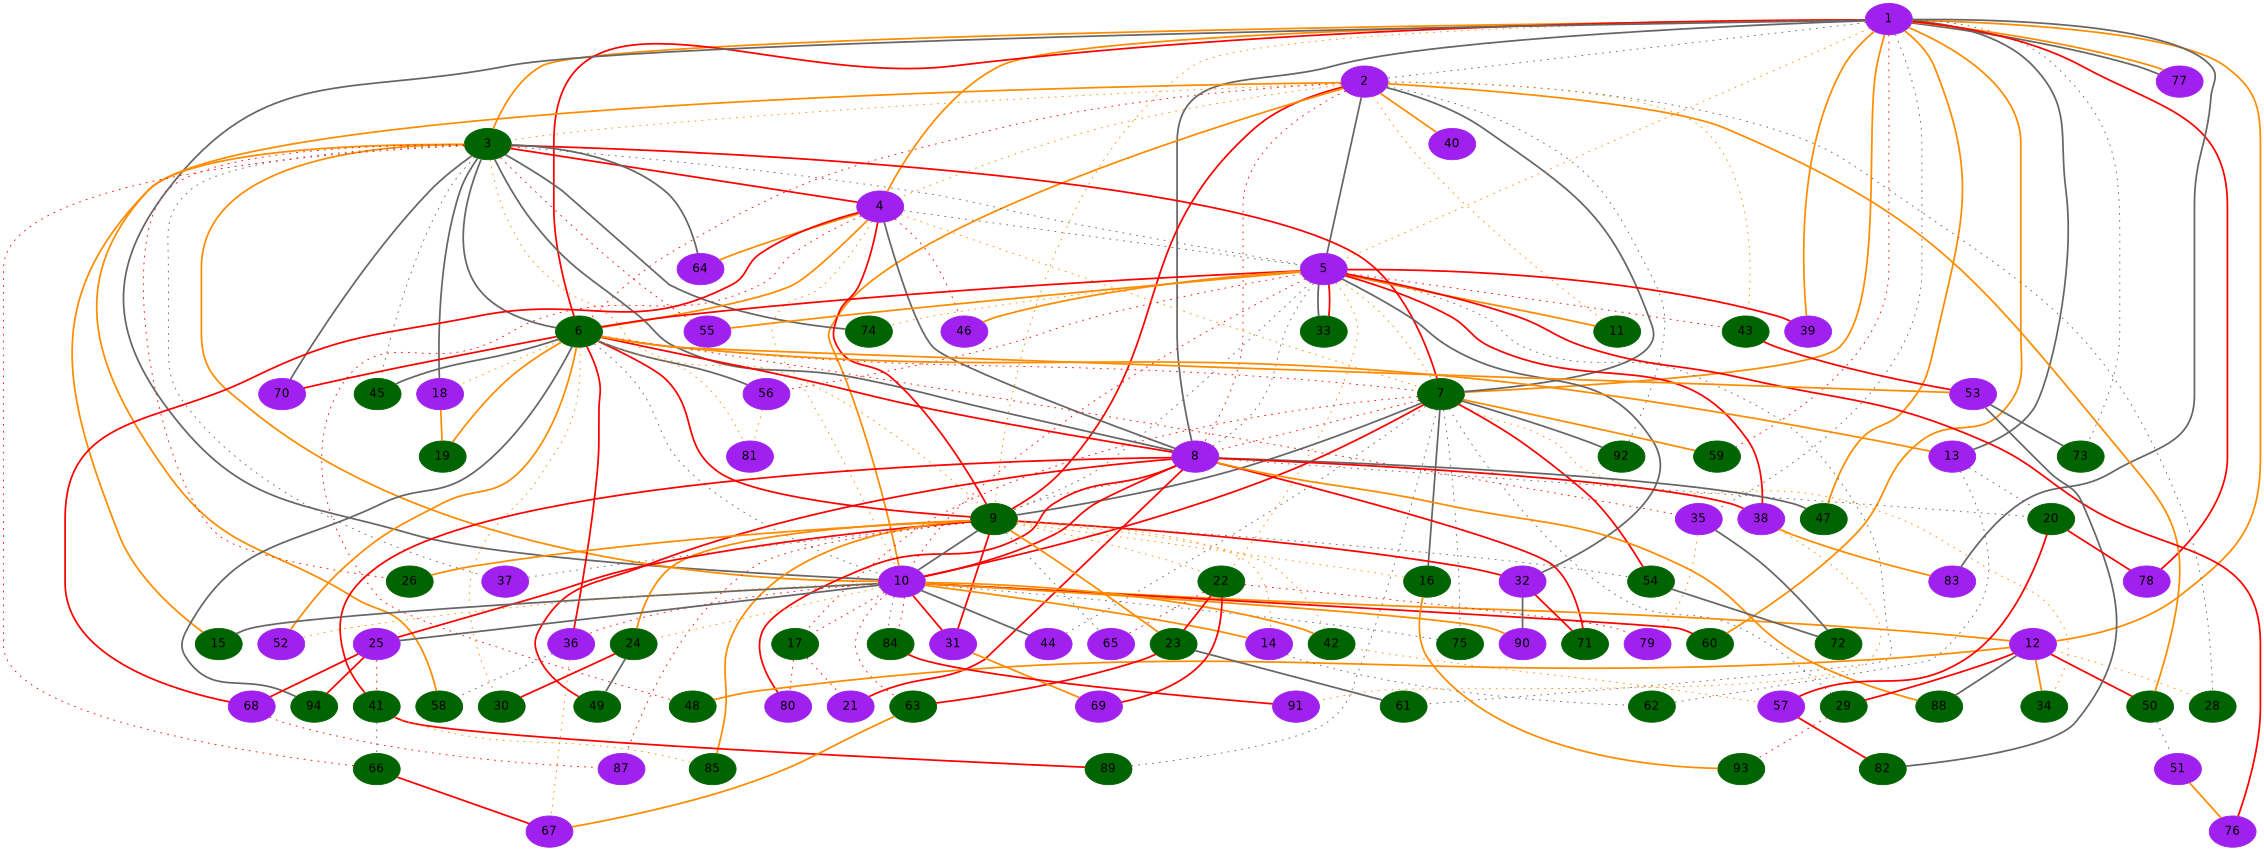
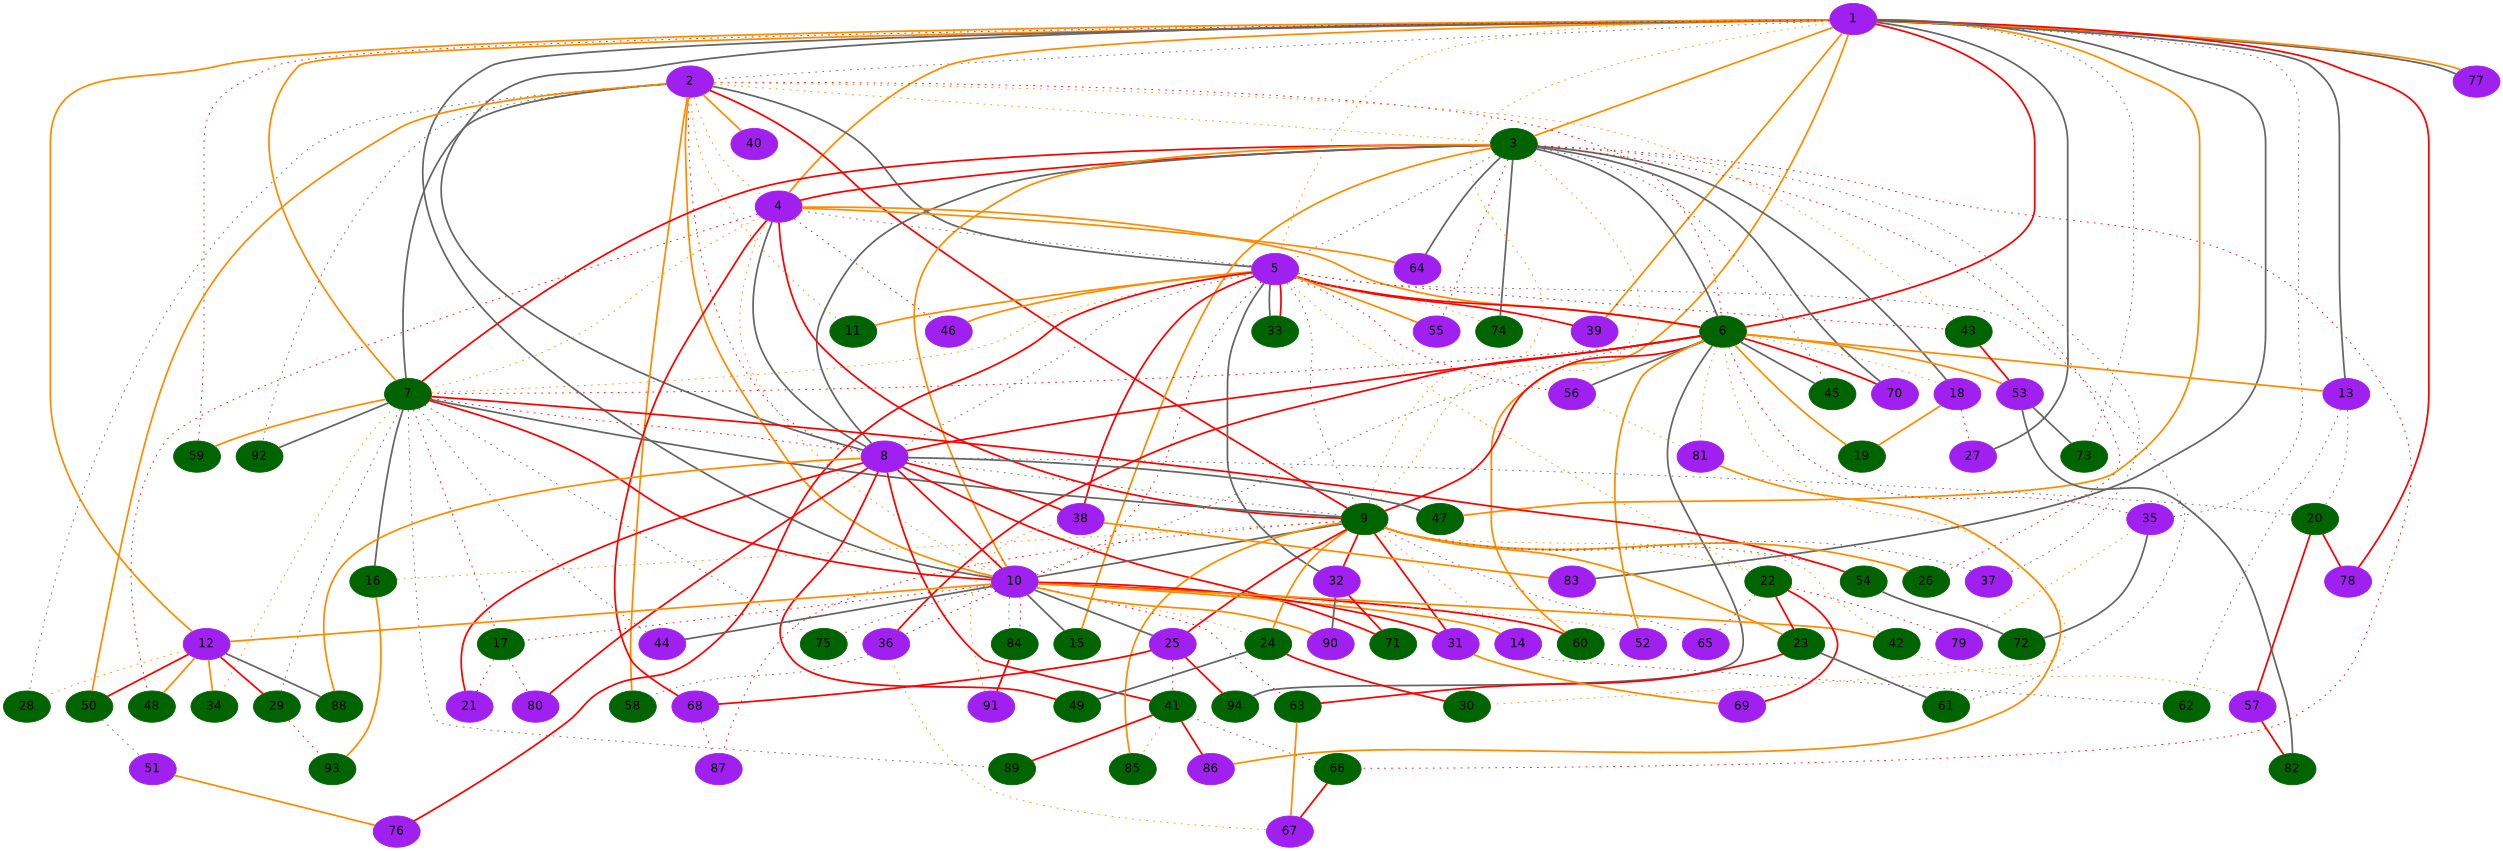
none -> (1973, 457)
none -> (1211, 769)
